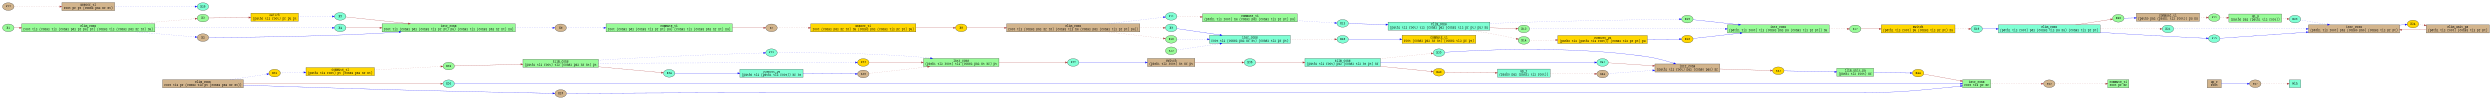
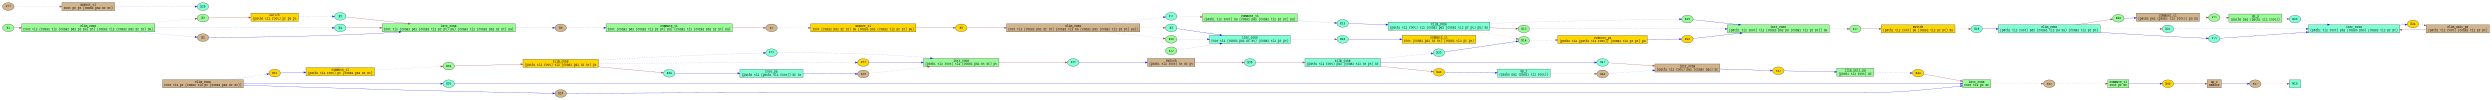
(2354, 29) -> (2354, 29)
(1560, 50) -> (1480, 47)
(1406, 56) -> (1406, 56)
(895, 62) -> (895, 62)
(561, 63) -> (561, 63)
(1745, 70) -> (1745, 70)
(292, 73) -> (292, 73)
(771, 73) -> (771, 73)
(1470, 73) -> (1470, 73)
(1892, 73) -> (1892, 73)
(342, 84) -> (342, 84)
none -> (2168, 84)
(2214, 84) -> (2214, 84)
